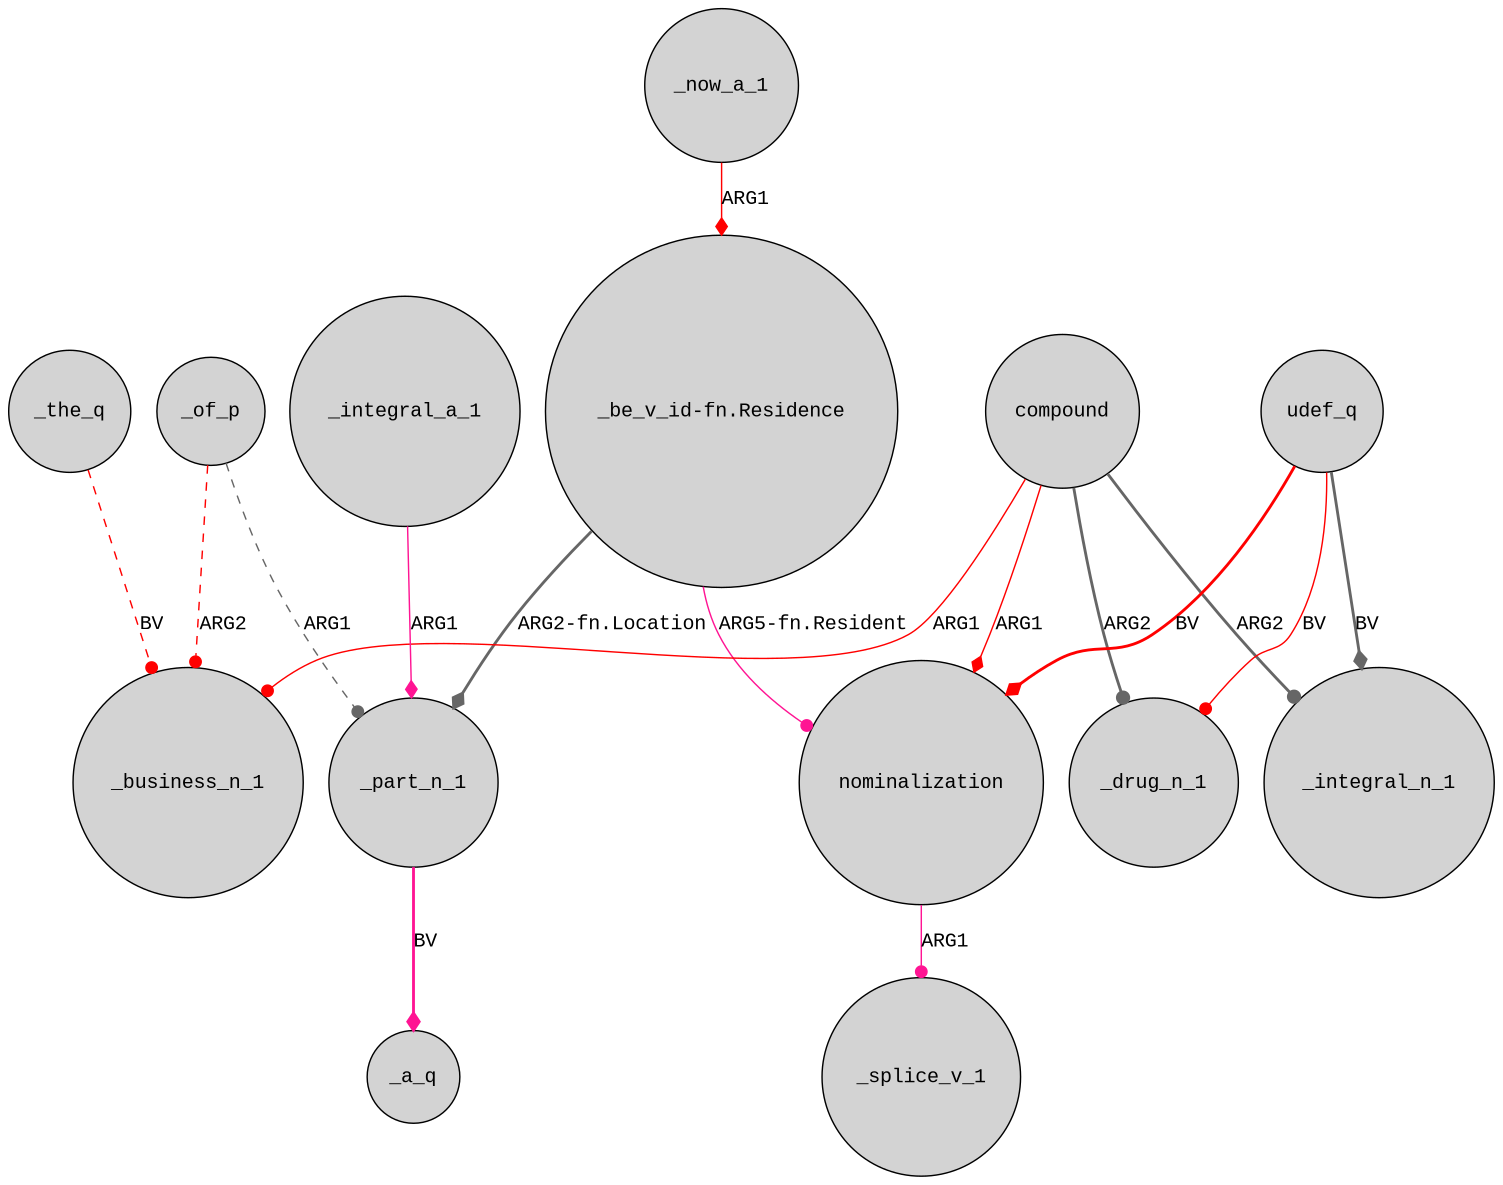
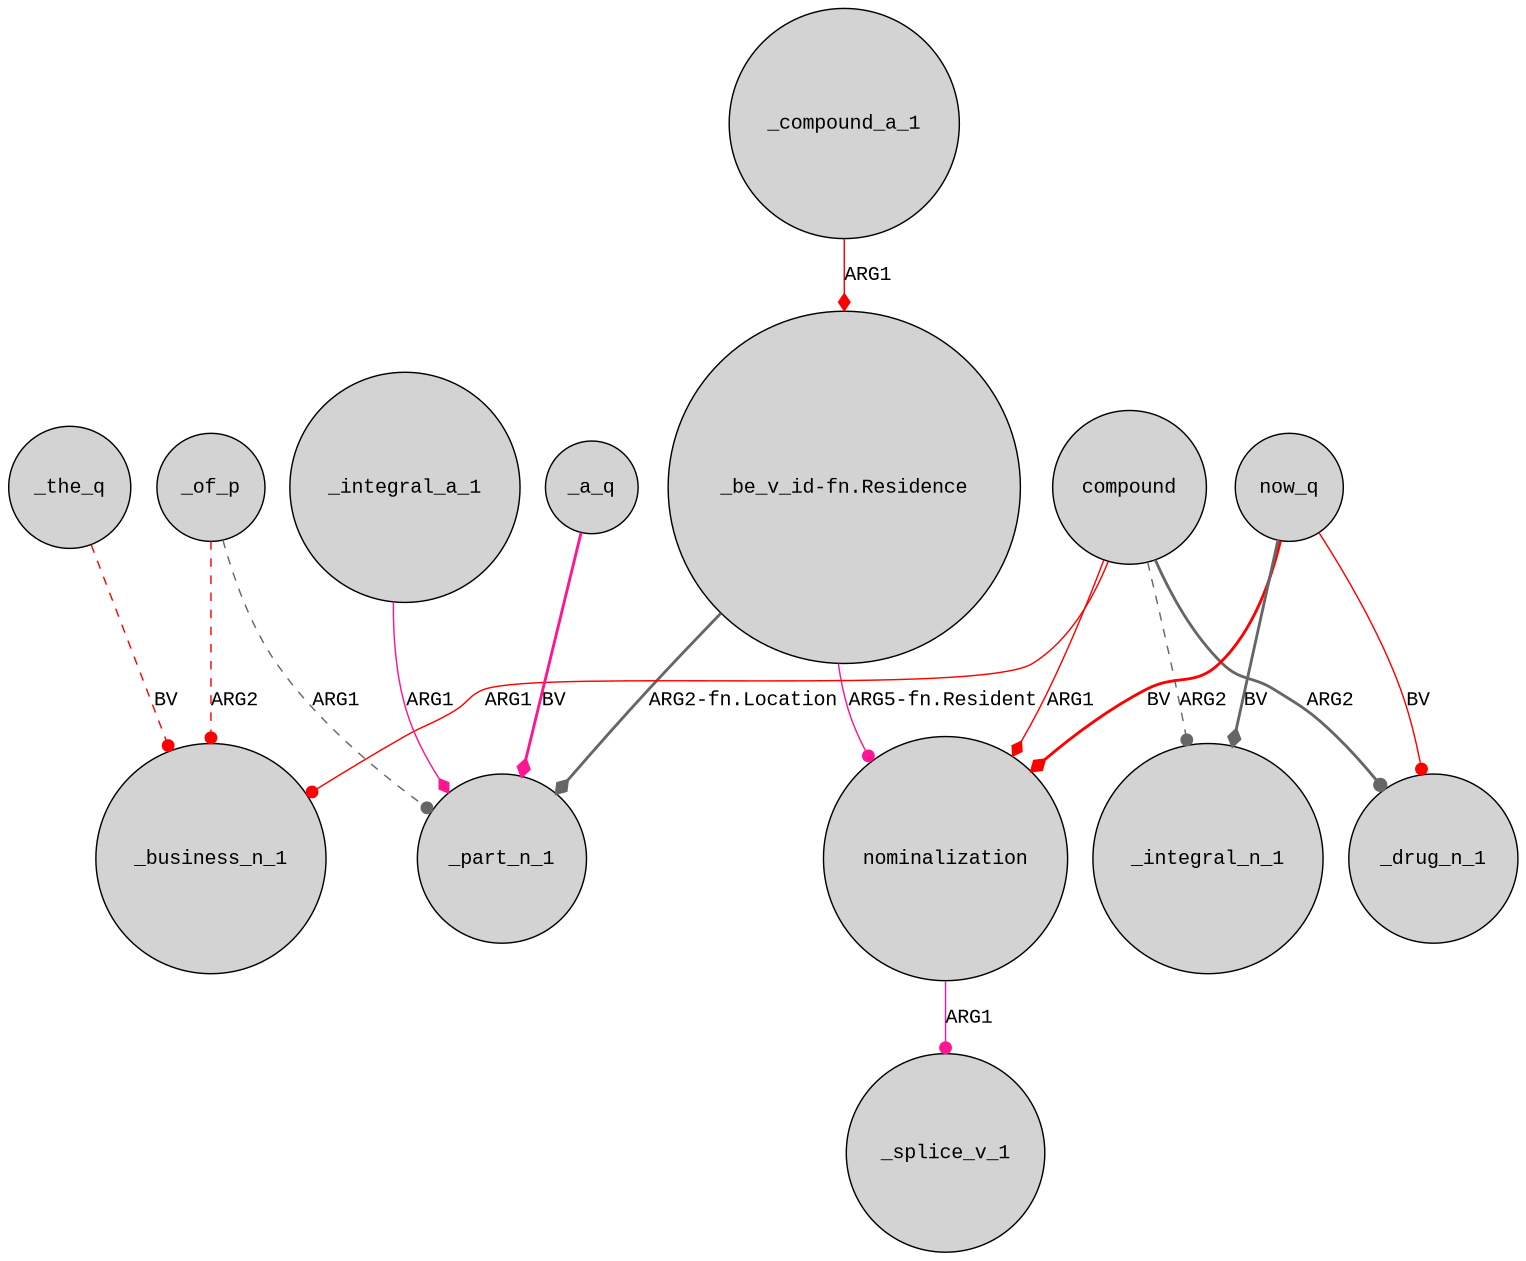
(722, 85) -> (844, 124)
(1322, 411) -> (1289, 487)
(1195, 586) -> (1168, 648)
(414, 940) -> (553, 646)
